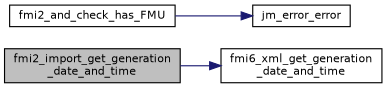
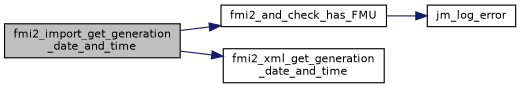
(301, 16) -> (471, 16)
none -> (195, 29)
(301, 66) -> (304, 66)
